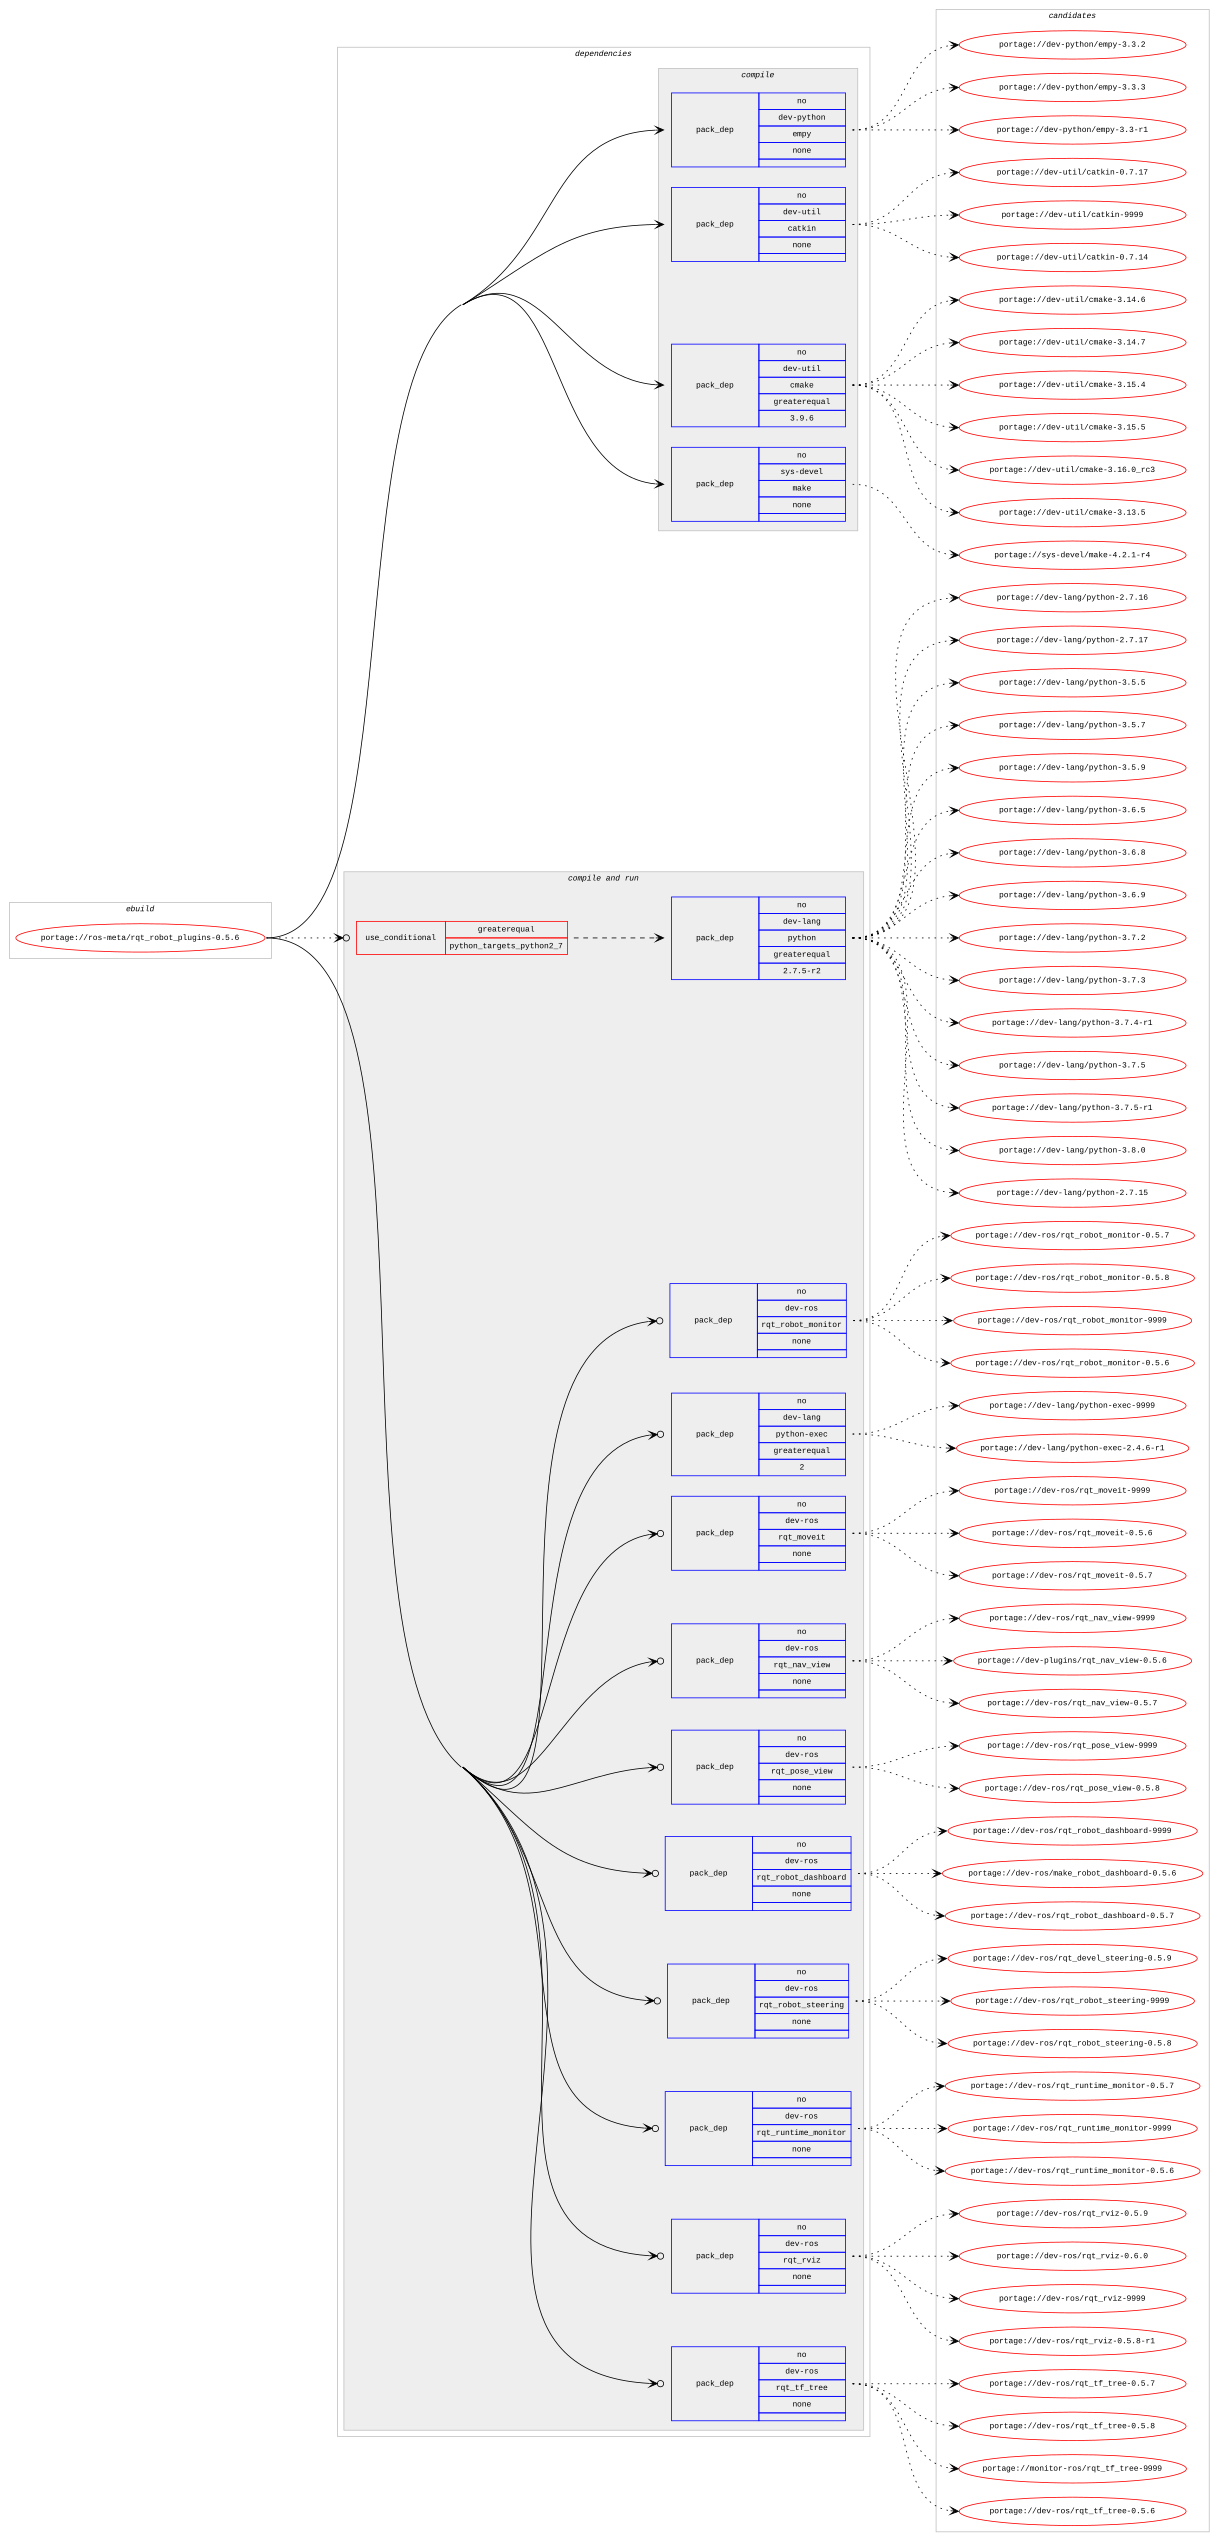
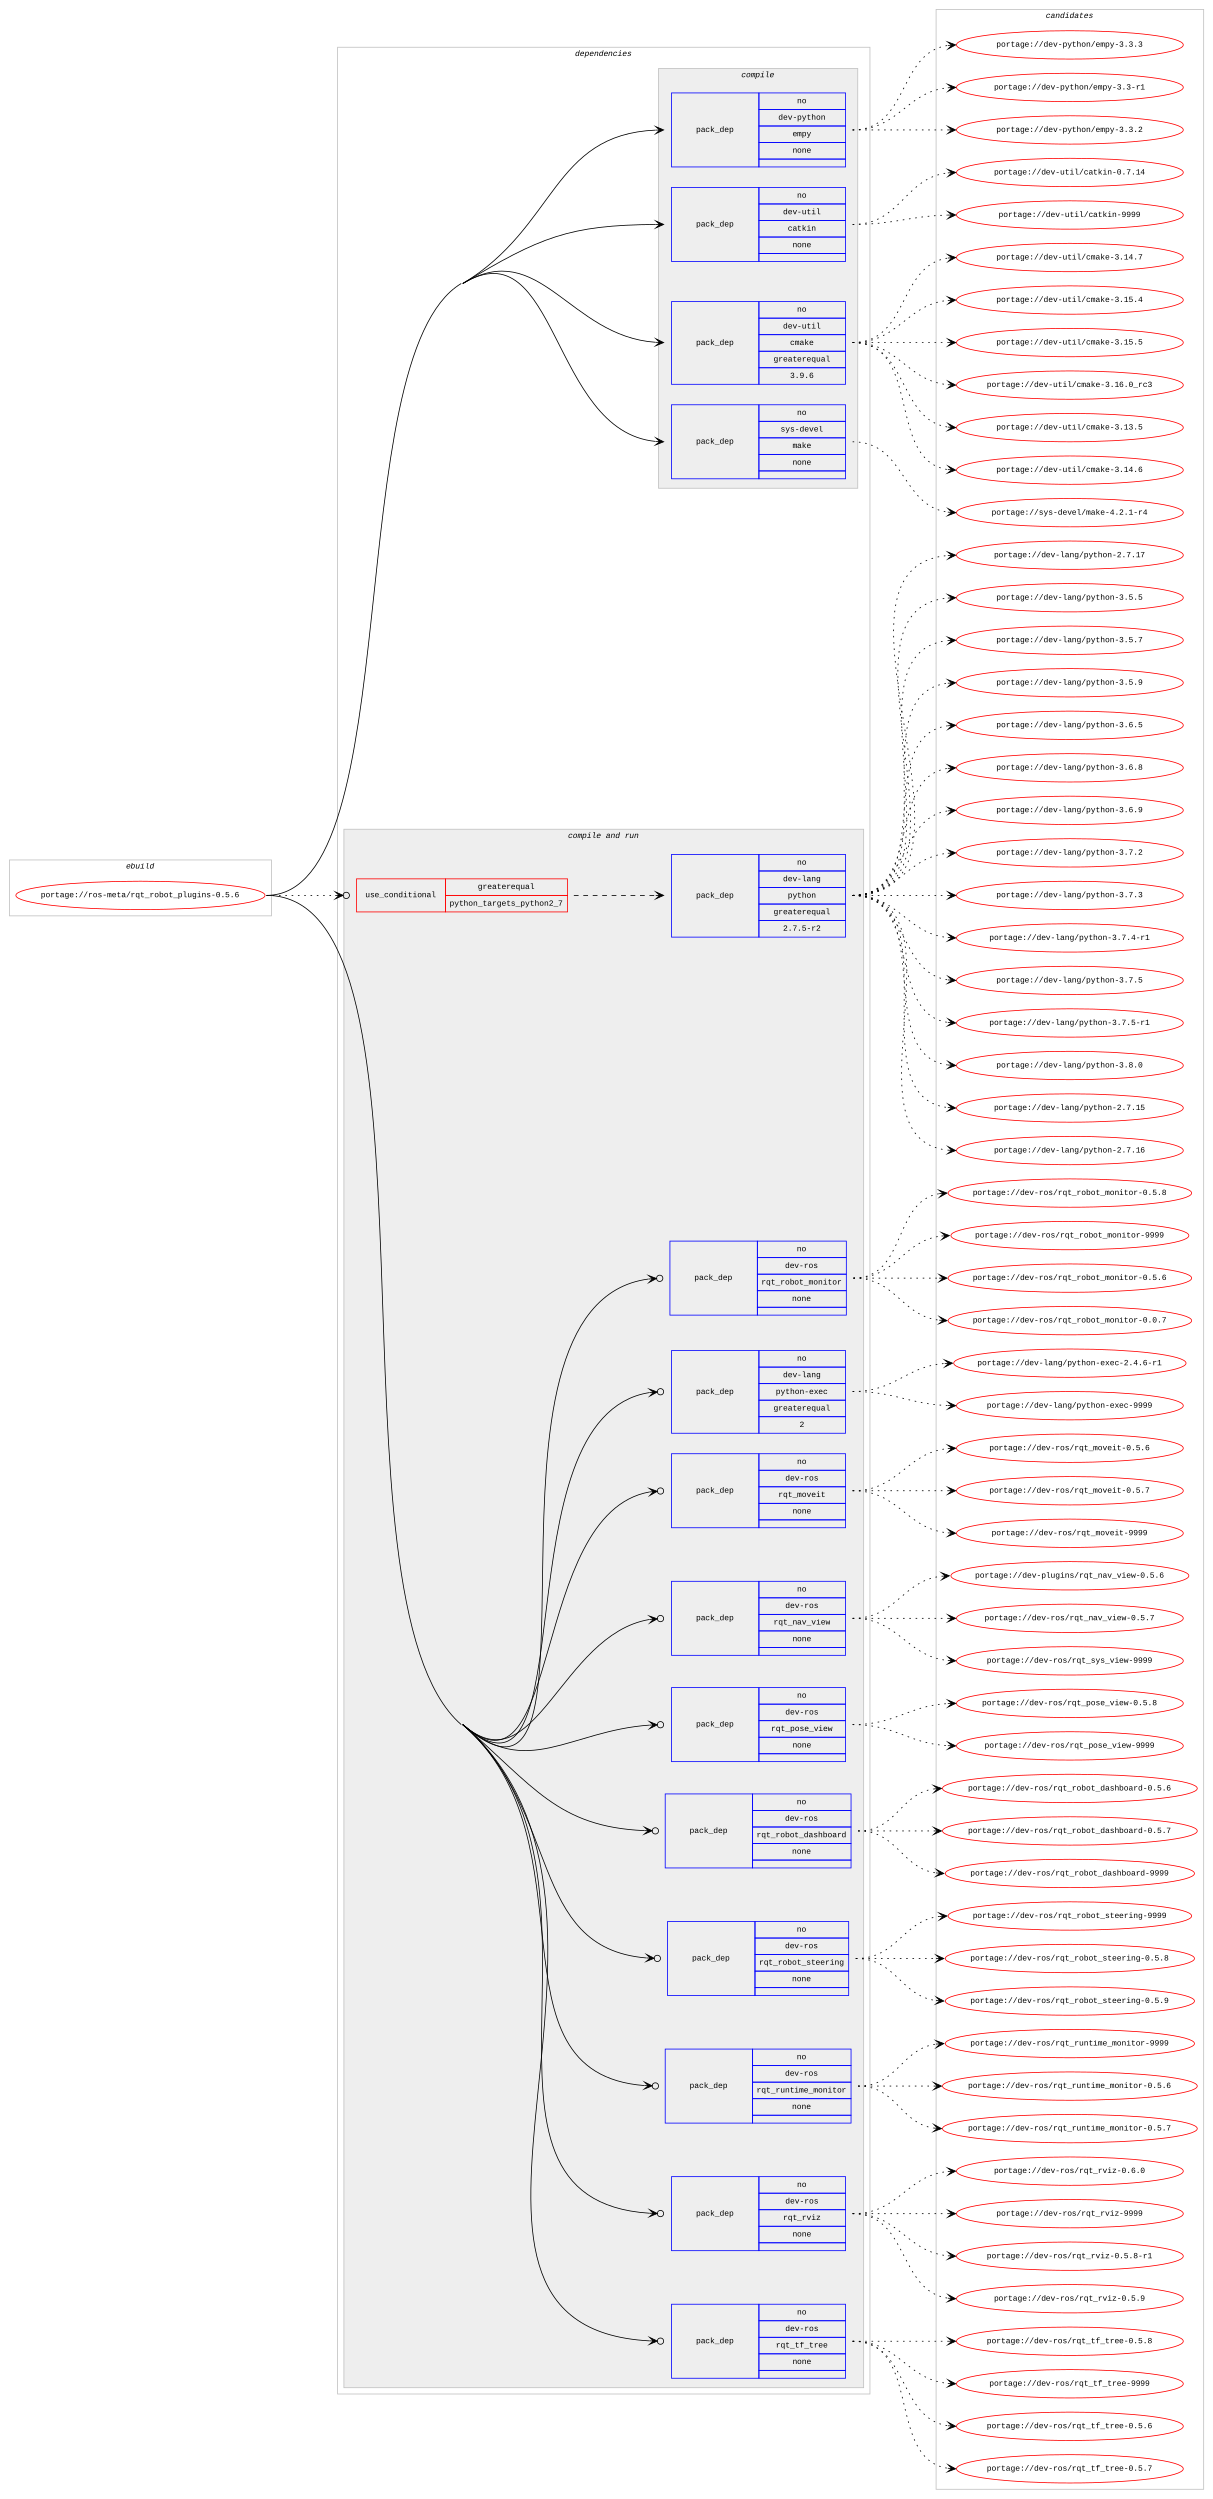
(1073, 172) -> none
(1073, 1236) -> (1070, 1321)
(1073, 1618) -> (1070, 1661)
(1073, 1873) -> (1070, 1788)
(1073, 1959) -> (1070, 2001)
(1073, 2469) -> (1070, 2384)
